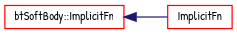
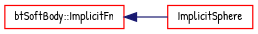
(200, 17) -> (210, 17)
